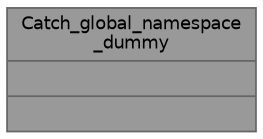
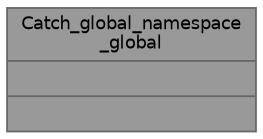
(132, 43) -> (132, 43)
